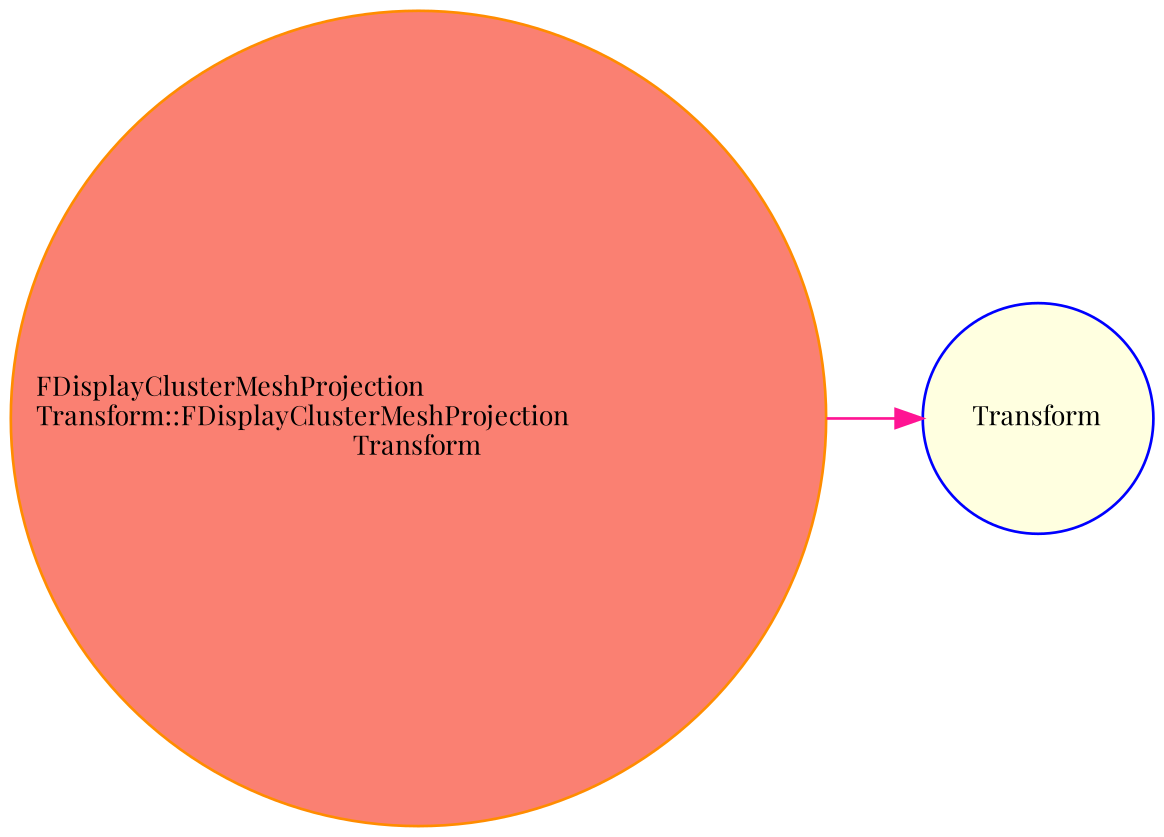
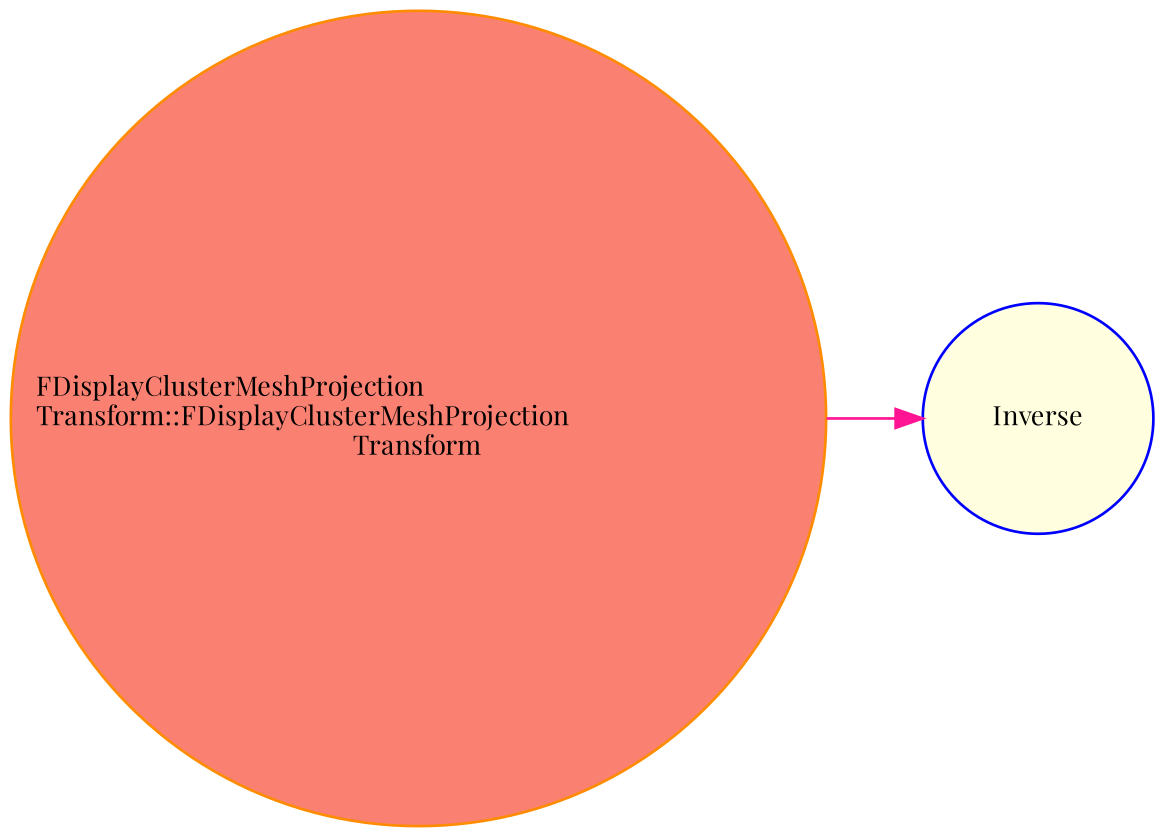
(1038, 418) -> (1038, 418)
